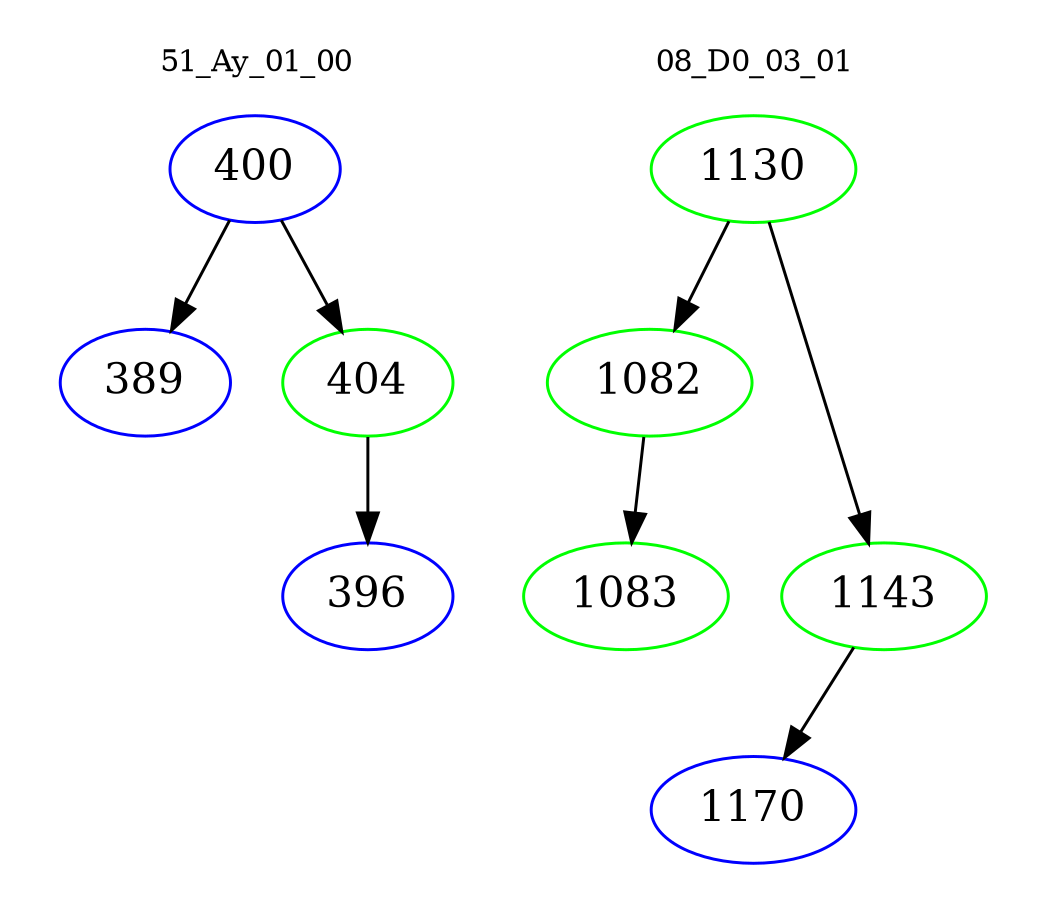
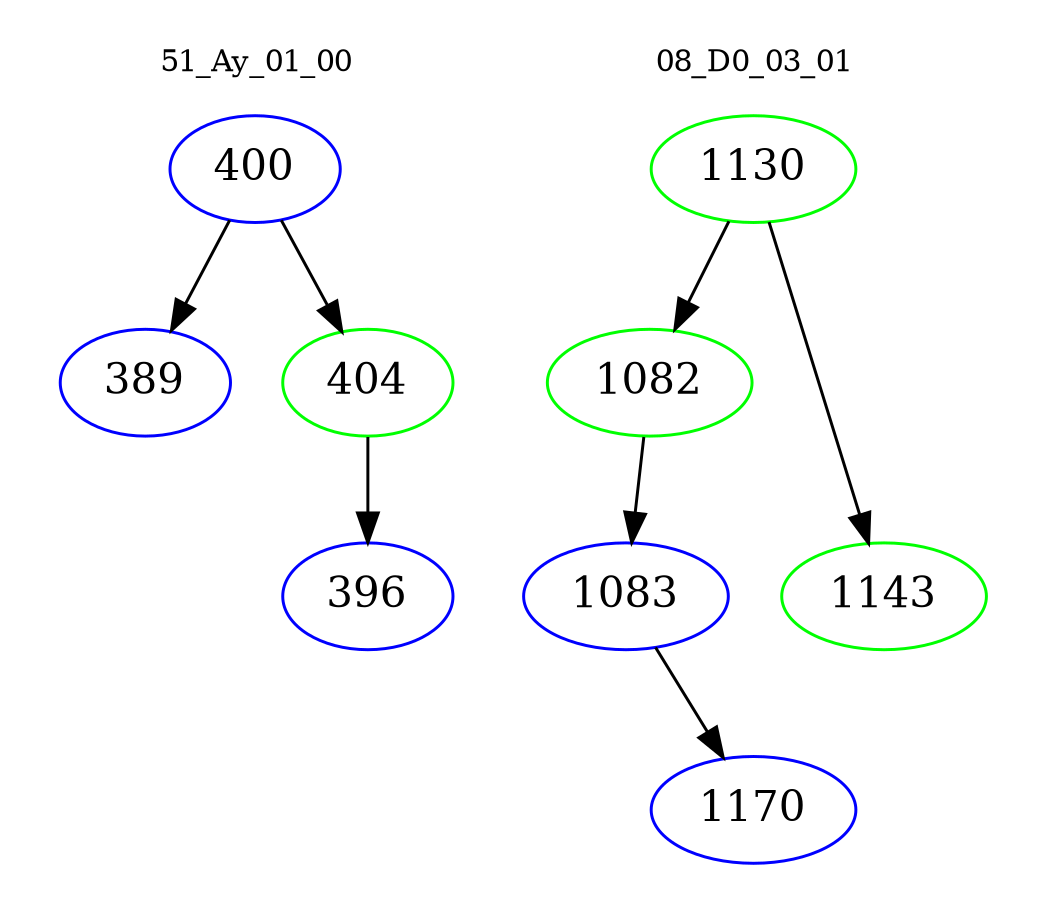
(626, 596) -> (626, 596)
(827, 690) -> (681, 690)
